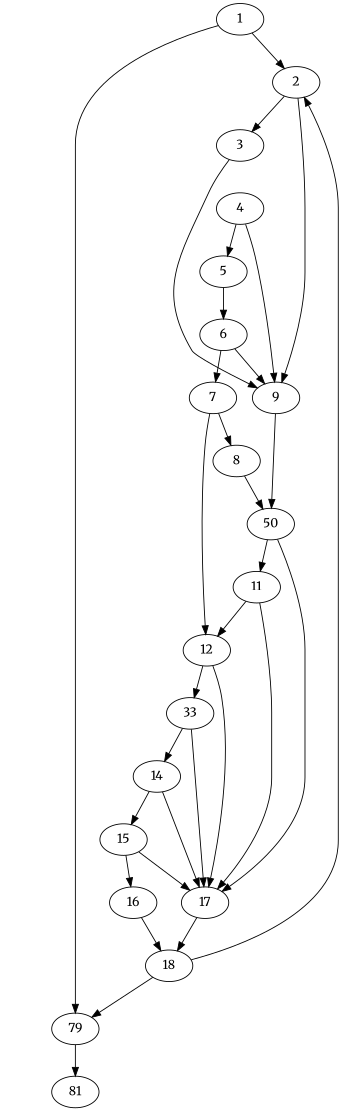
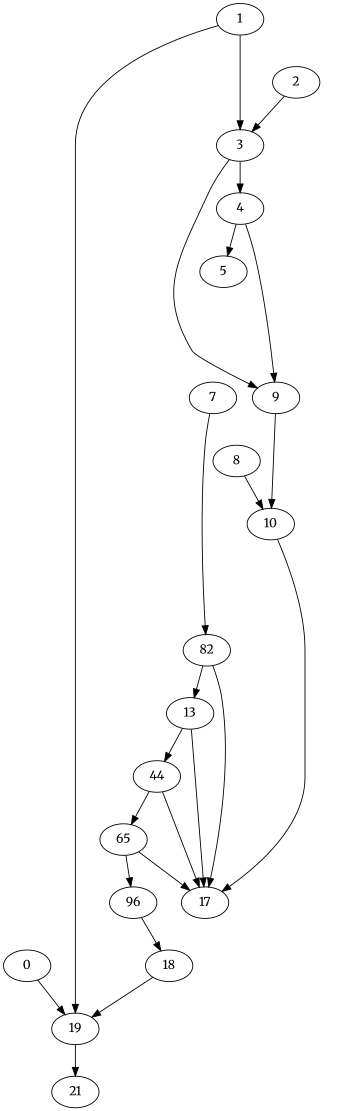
(265, 48) -> (240, 78)
none -> (240, 173)
(305, 237) -> none
(223, 335) -> none
(223, 425) -> none
(271, 524) -> (271, 524)
(338, 571) -> none
(257, 587) -> none
(207, 650) -> (207, 650)
(190, 713) -> (190, 713)
(157, 776) -> (157, 776)
(124, 840) -> (124, 840)
(133, 903) -> (133, 903)
(189, 930) -> none
none -> (27, 966)
(75, 1029) -> (75, 1029)
(75, 1092) -> (75, 1092)
